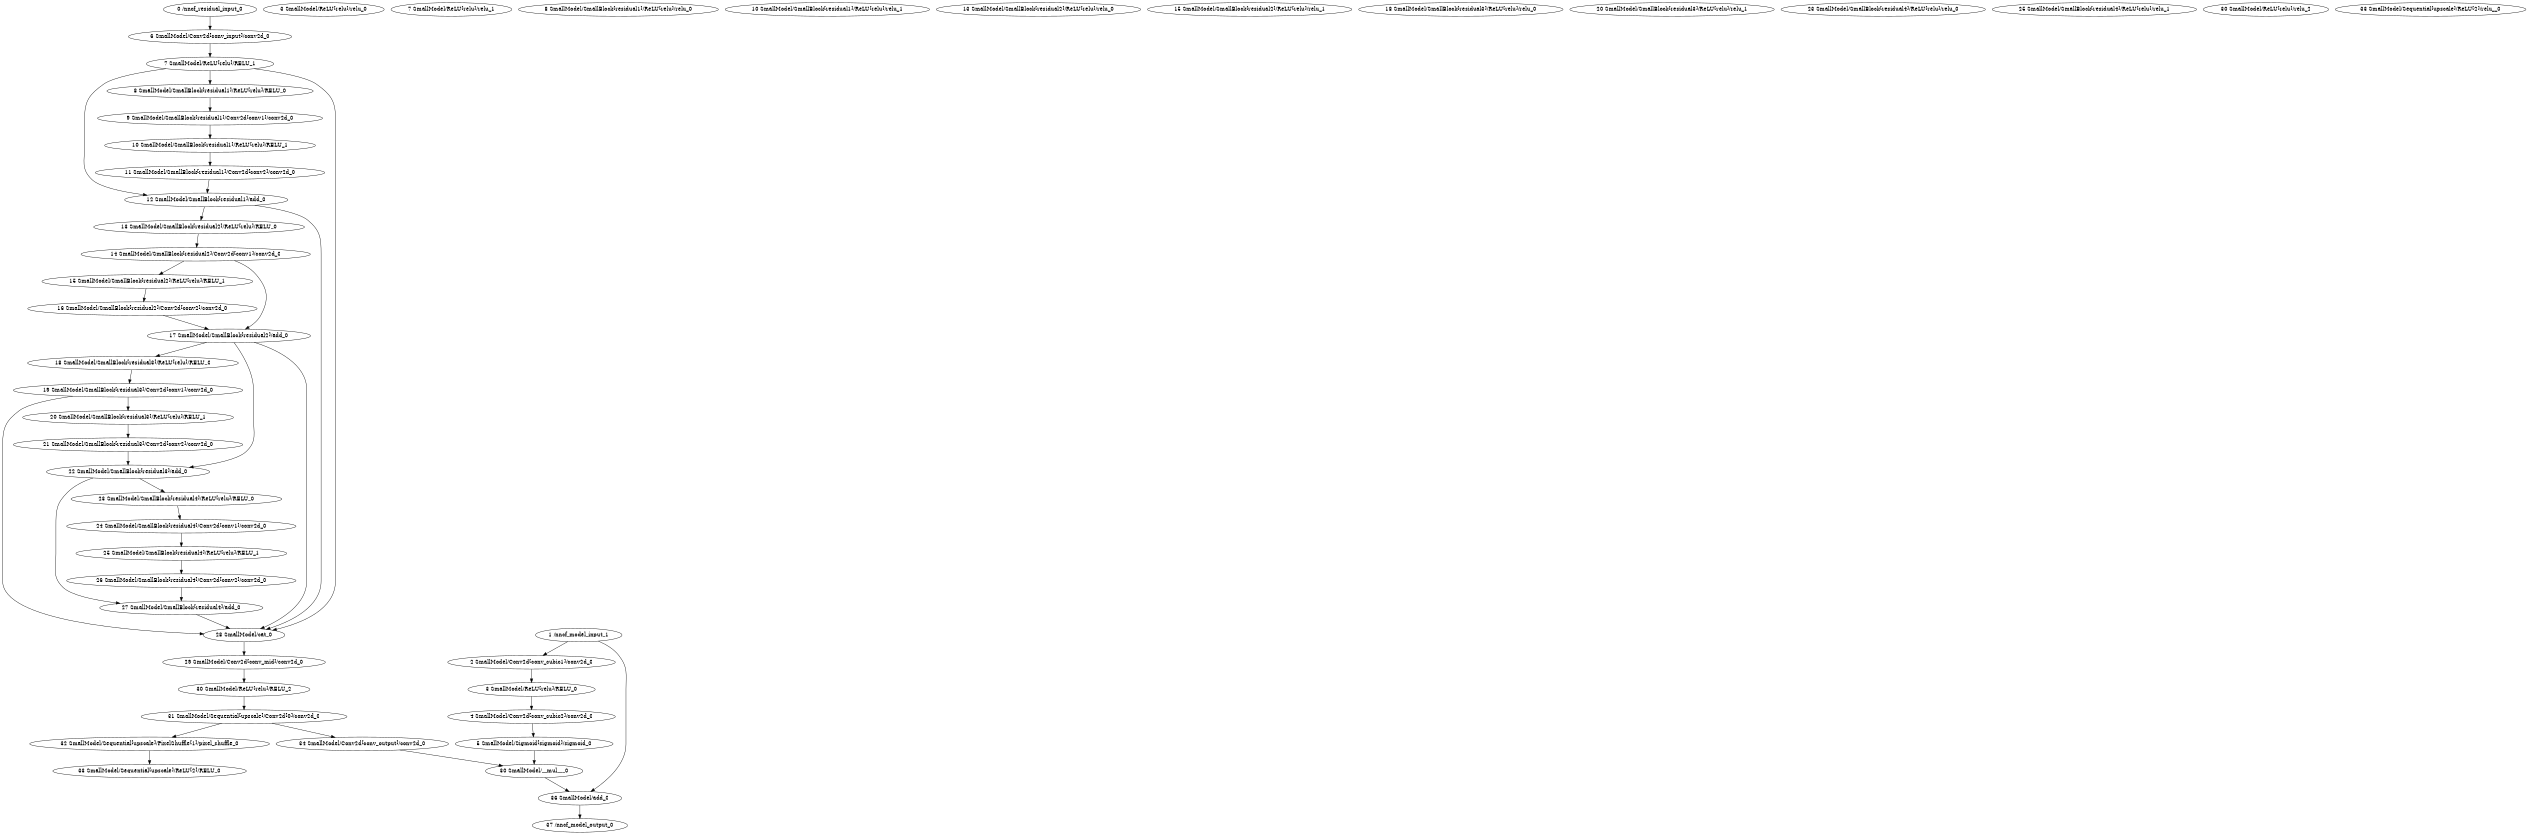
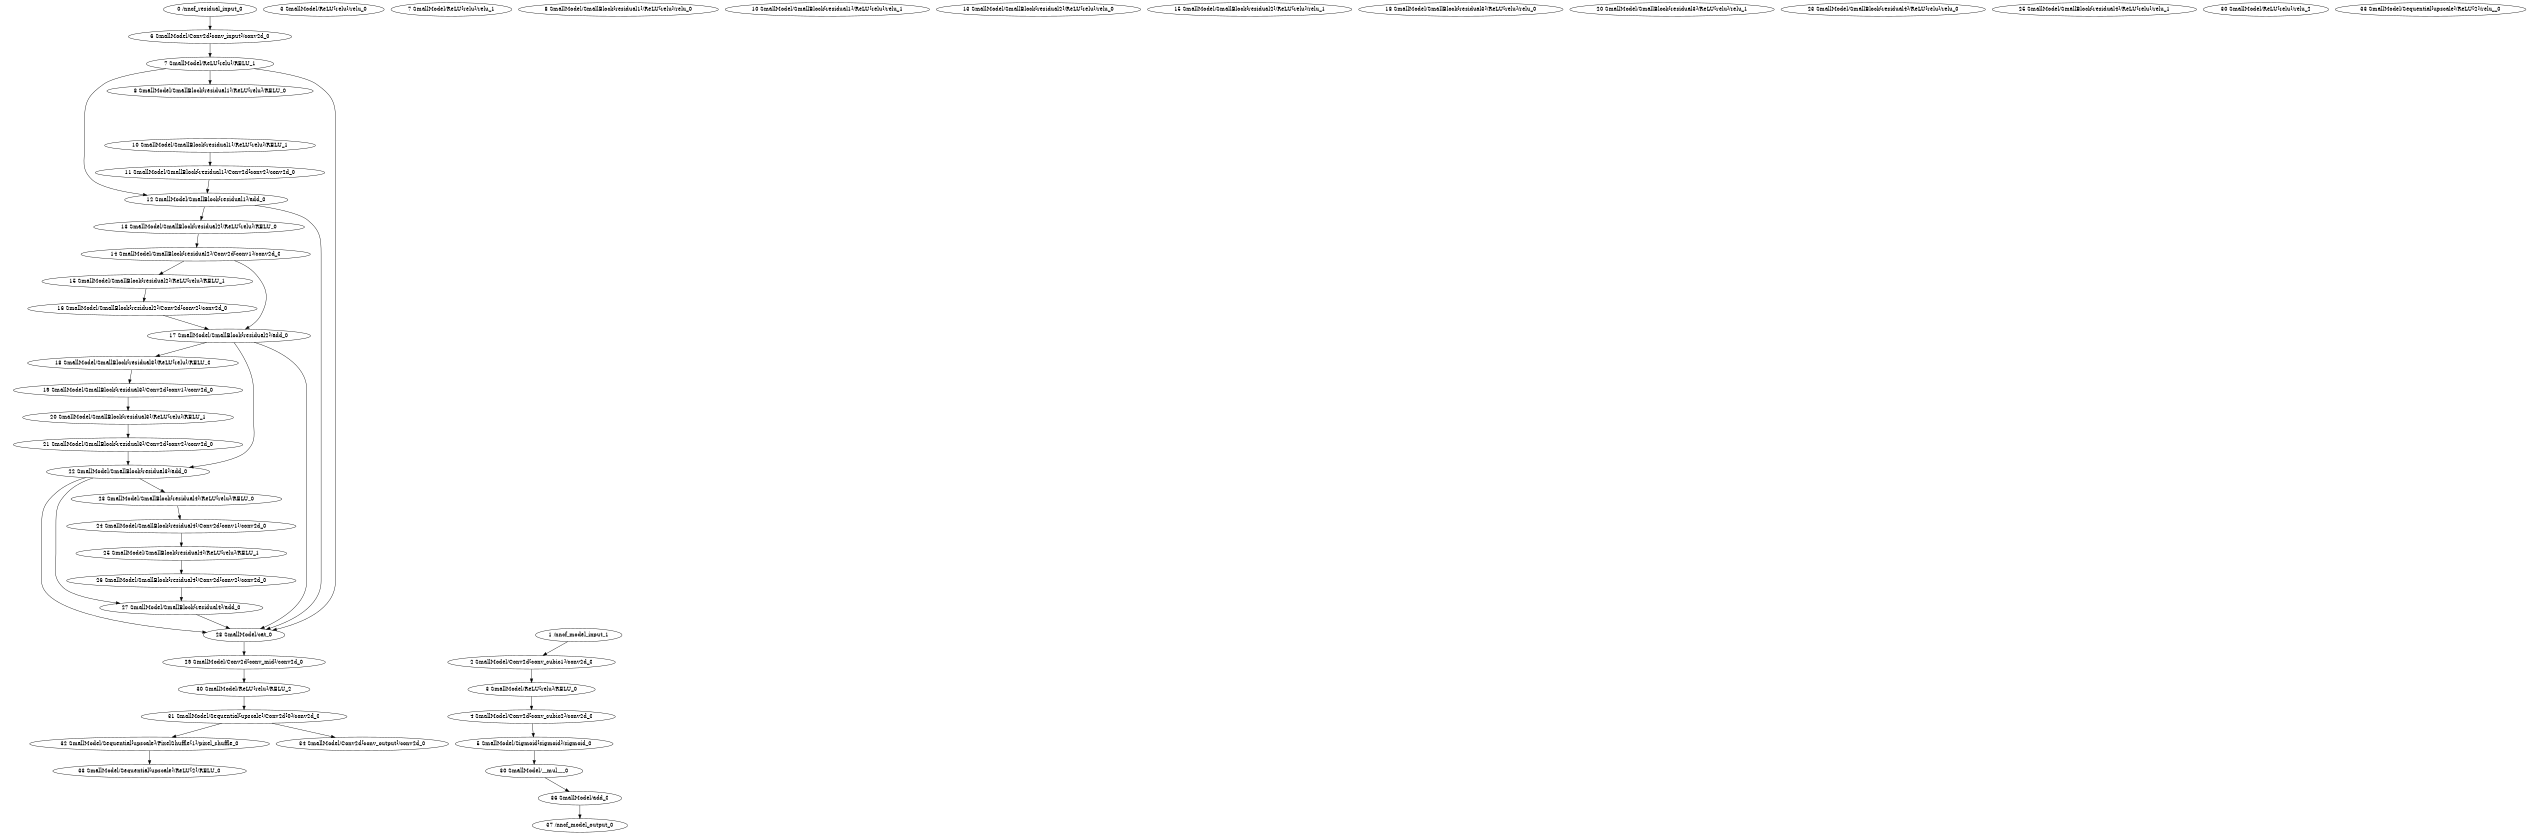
(210, 118) -> none
(3, 572) -> (56, 600)
(626, 715) -> none
(449, 758) -> none
